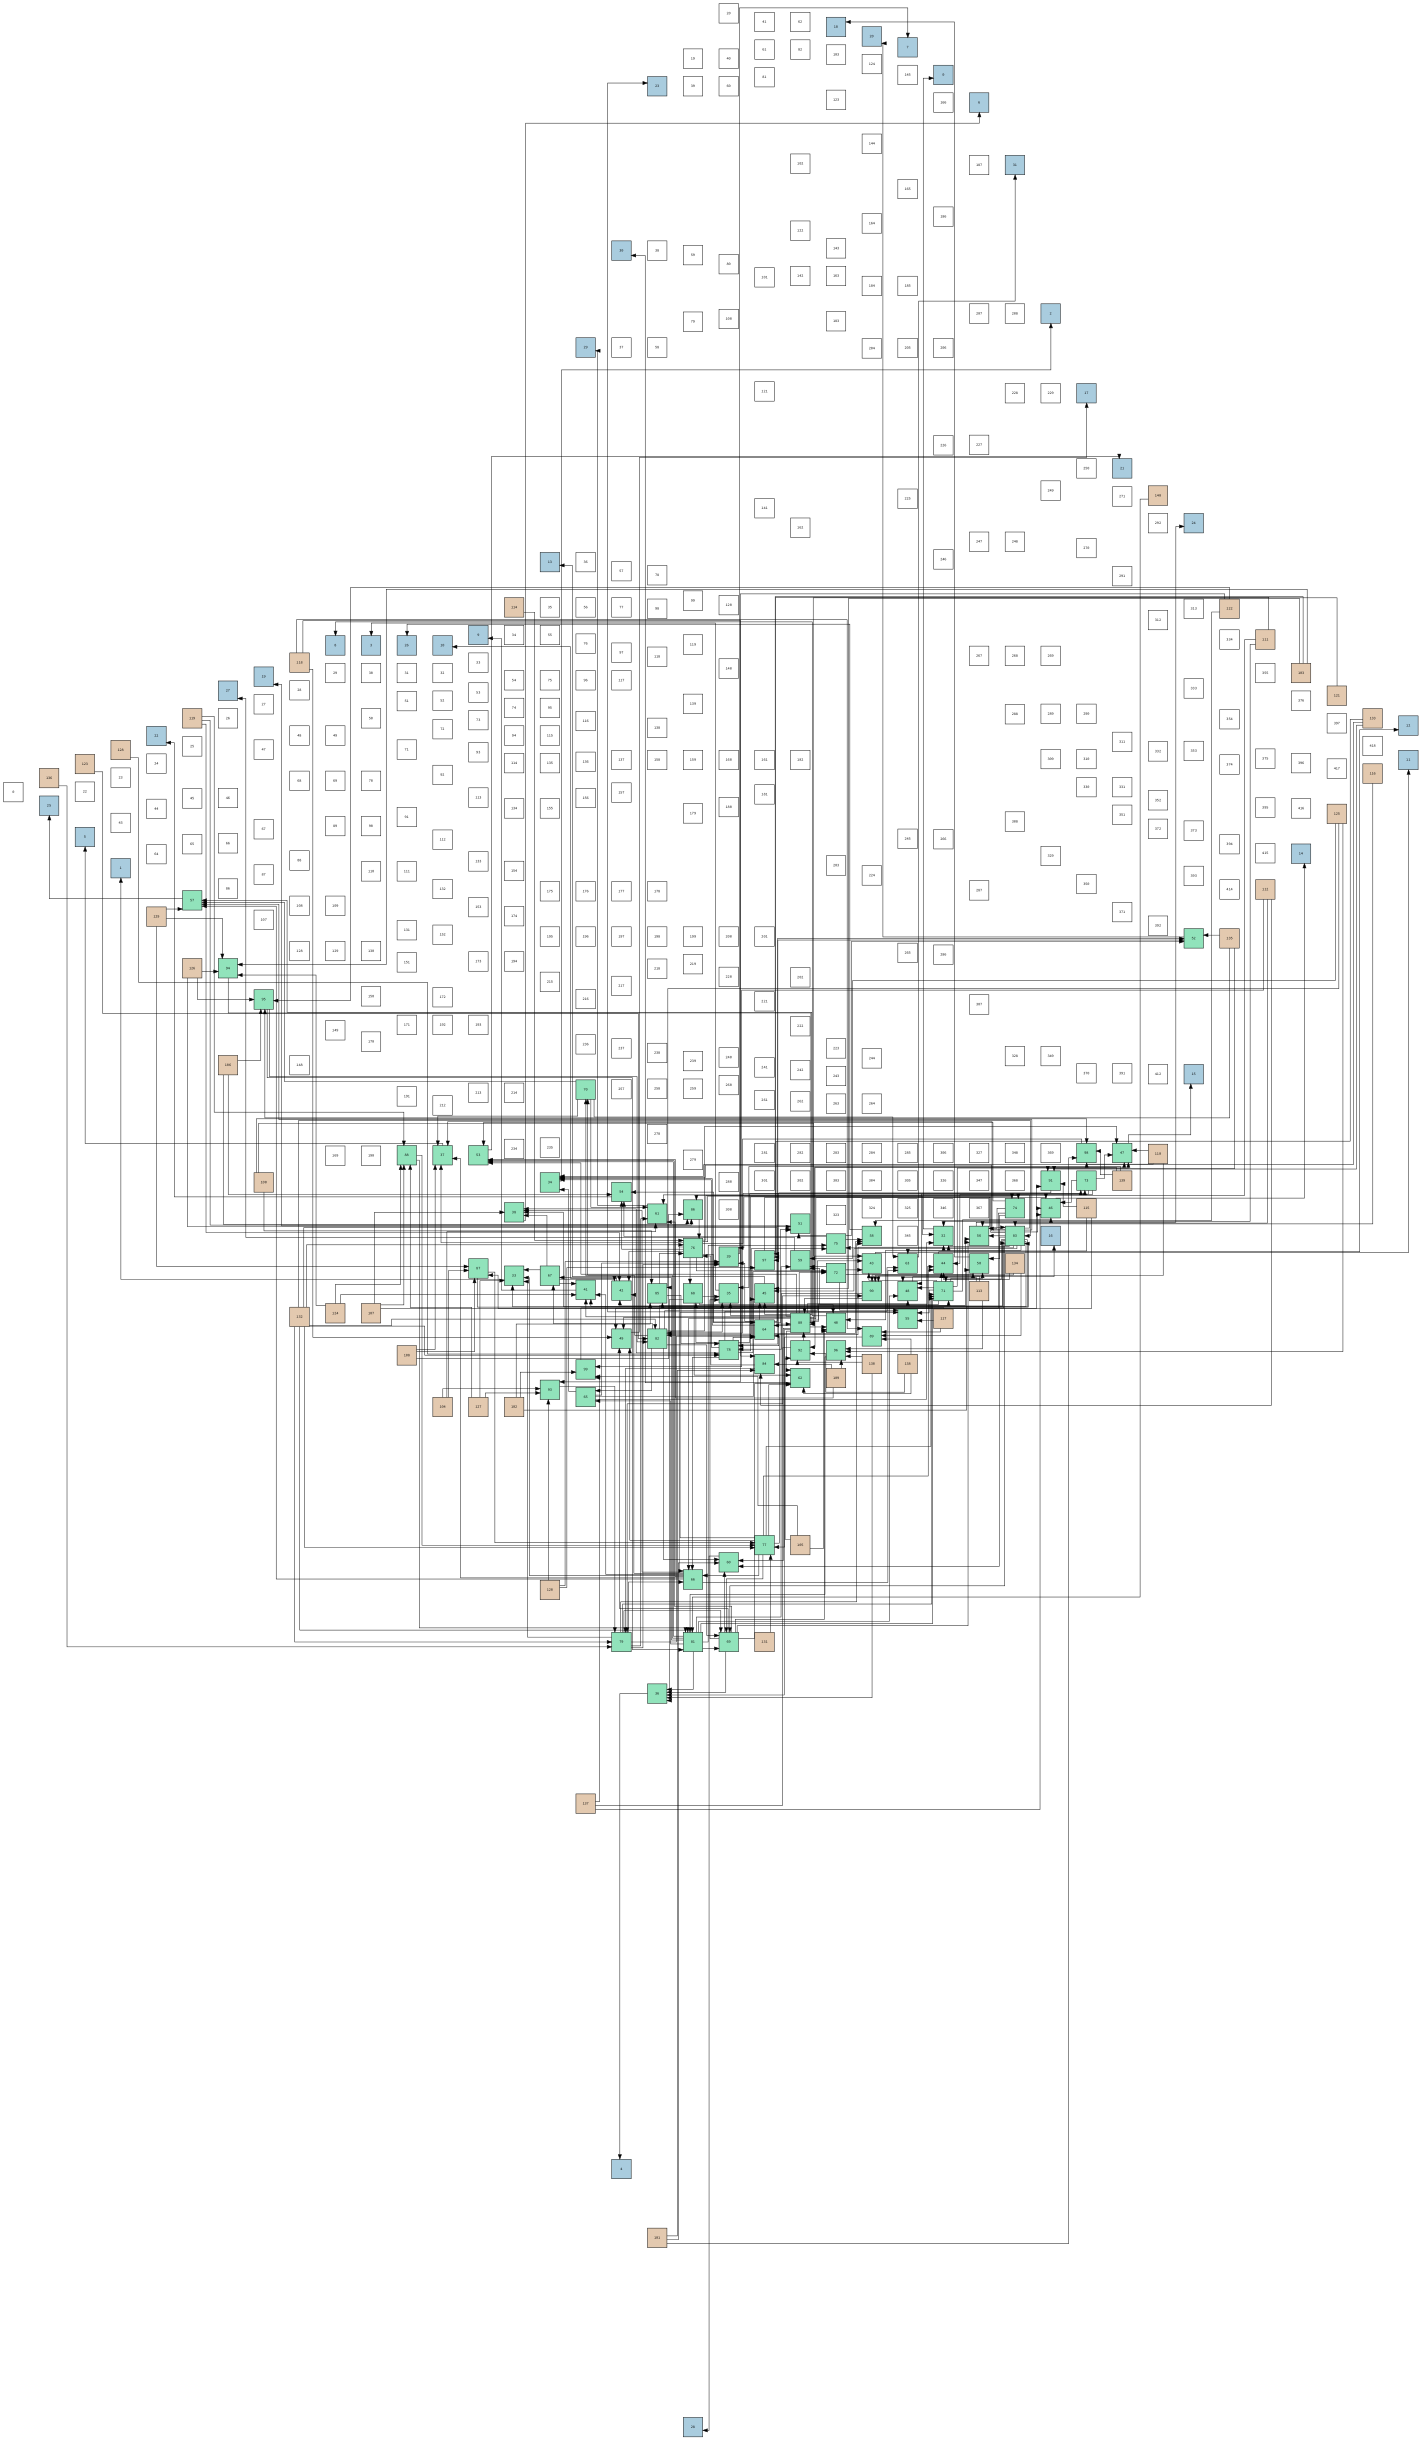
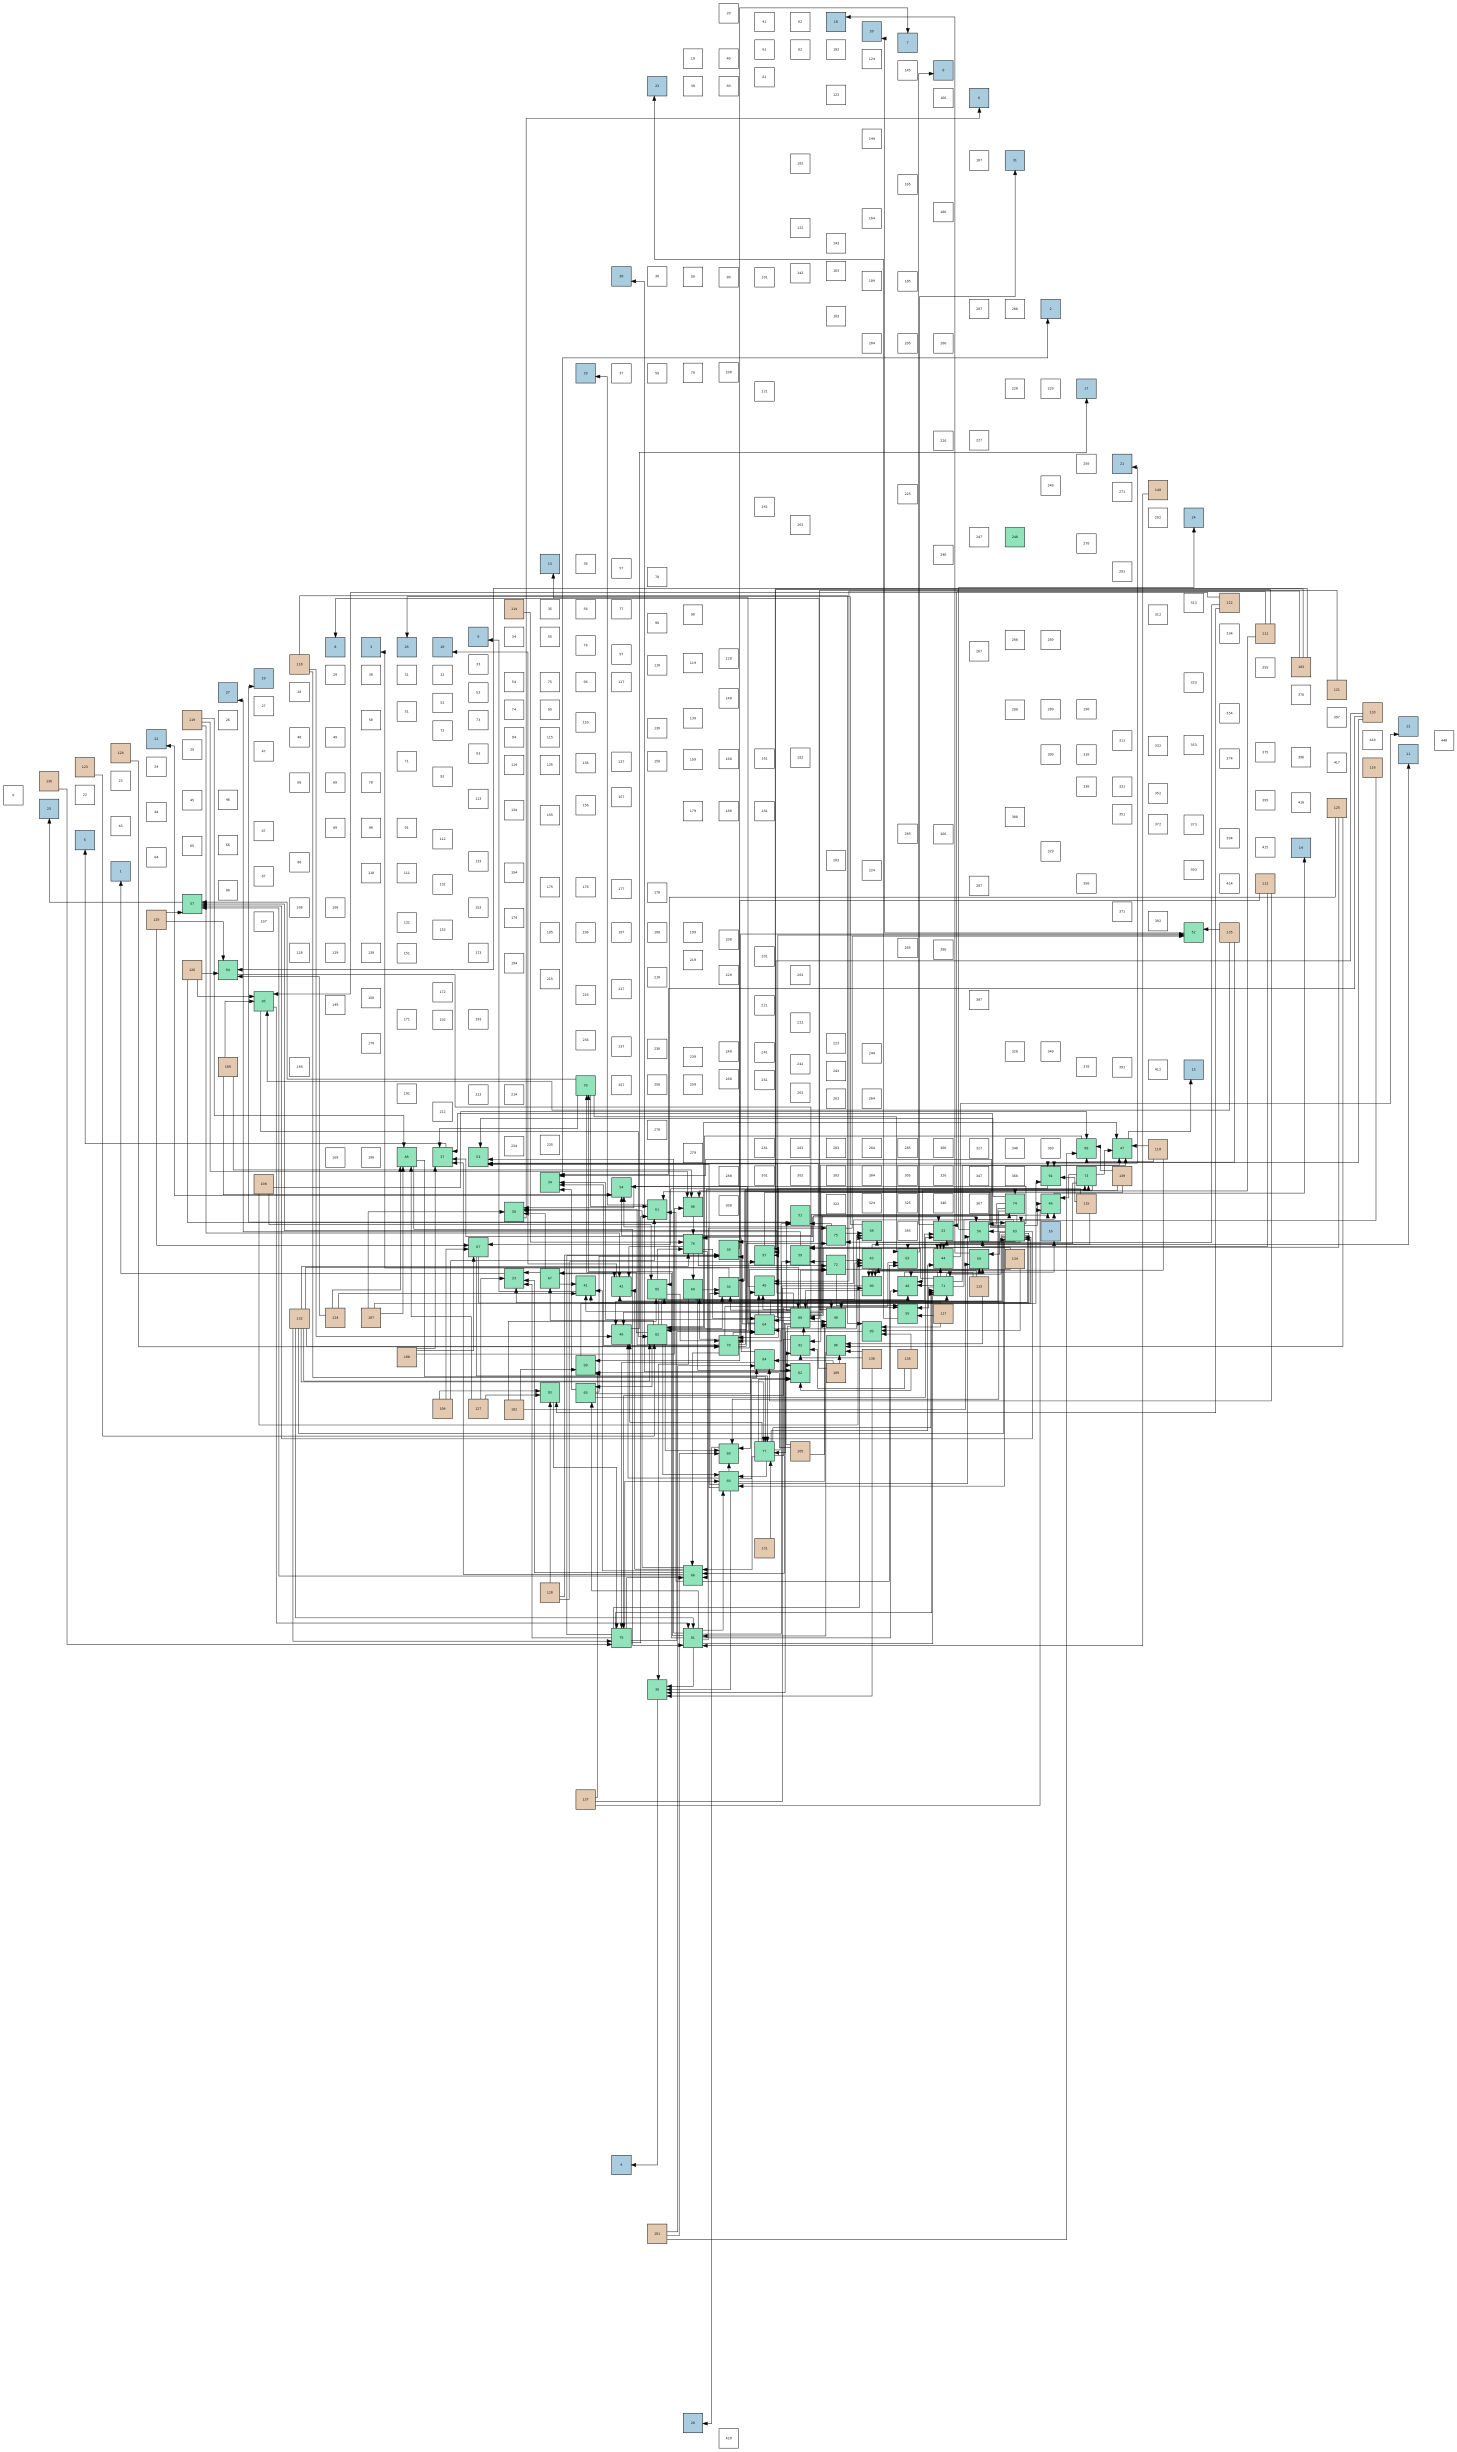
(1015, 542) -> (1015, 537)
none -> (1444, 741)
none -> (729, 2438)
